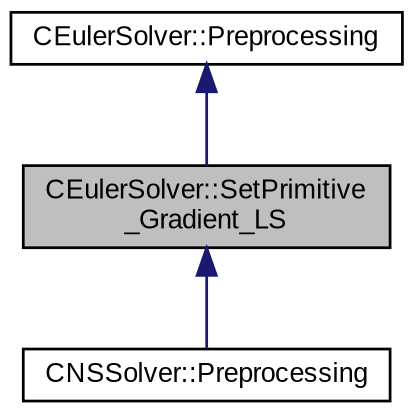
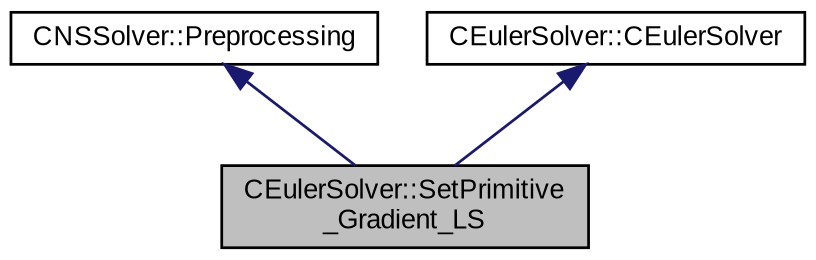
(207, 38) -> (616, 38)
(207, 312) -> (301, 124)
